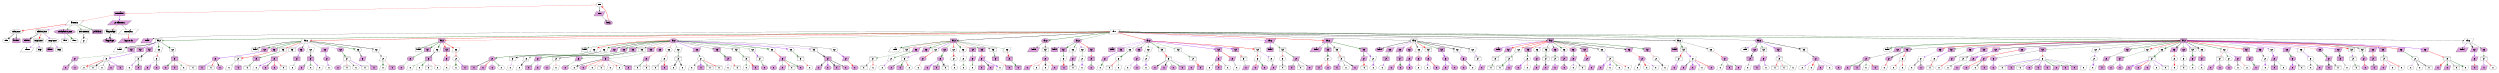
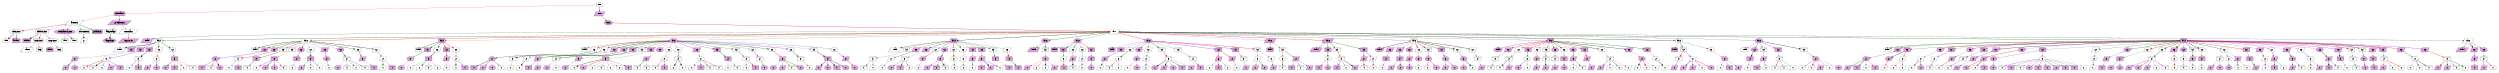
(607, 13) -> (861, 27)
